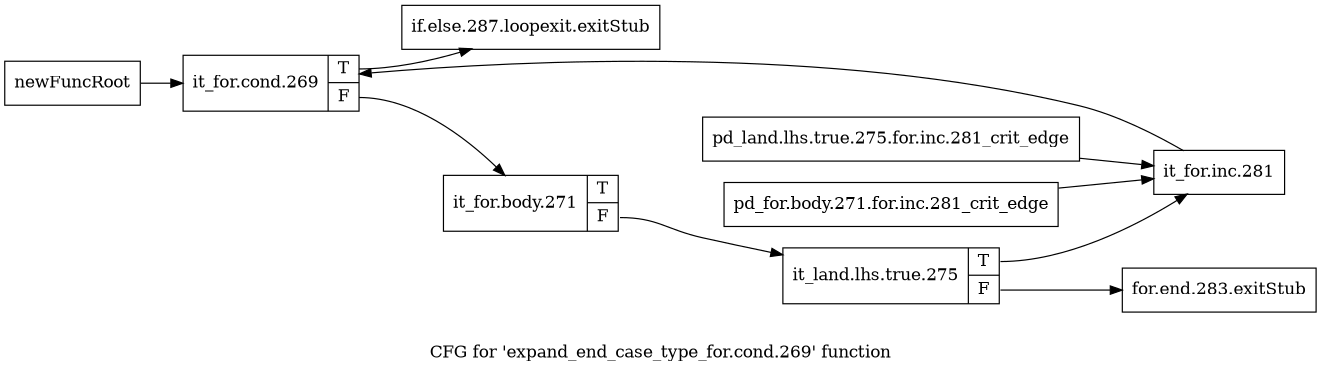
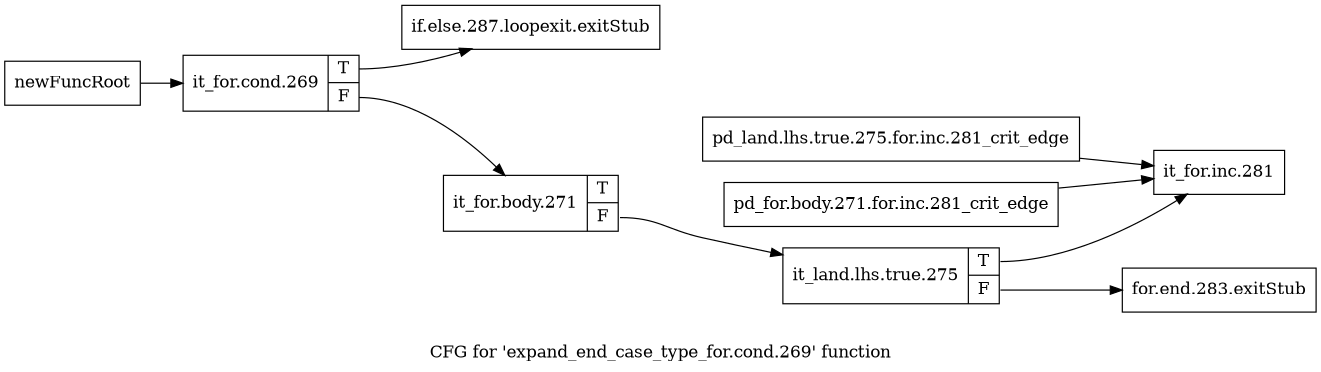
(784, 65) -> none
